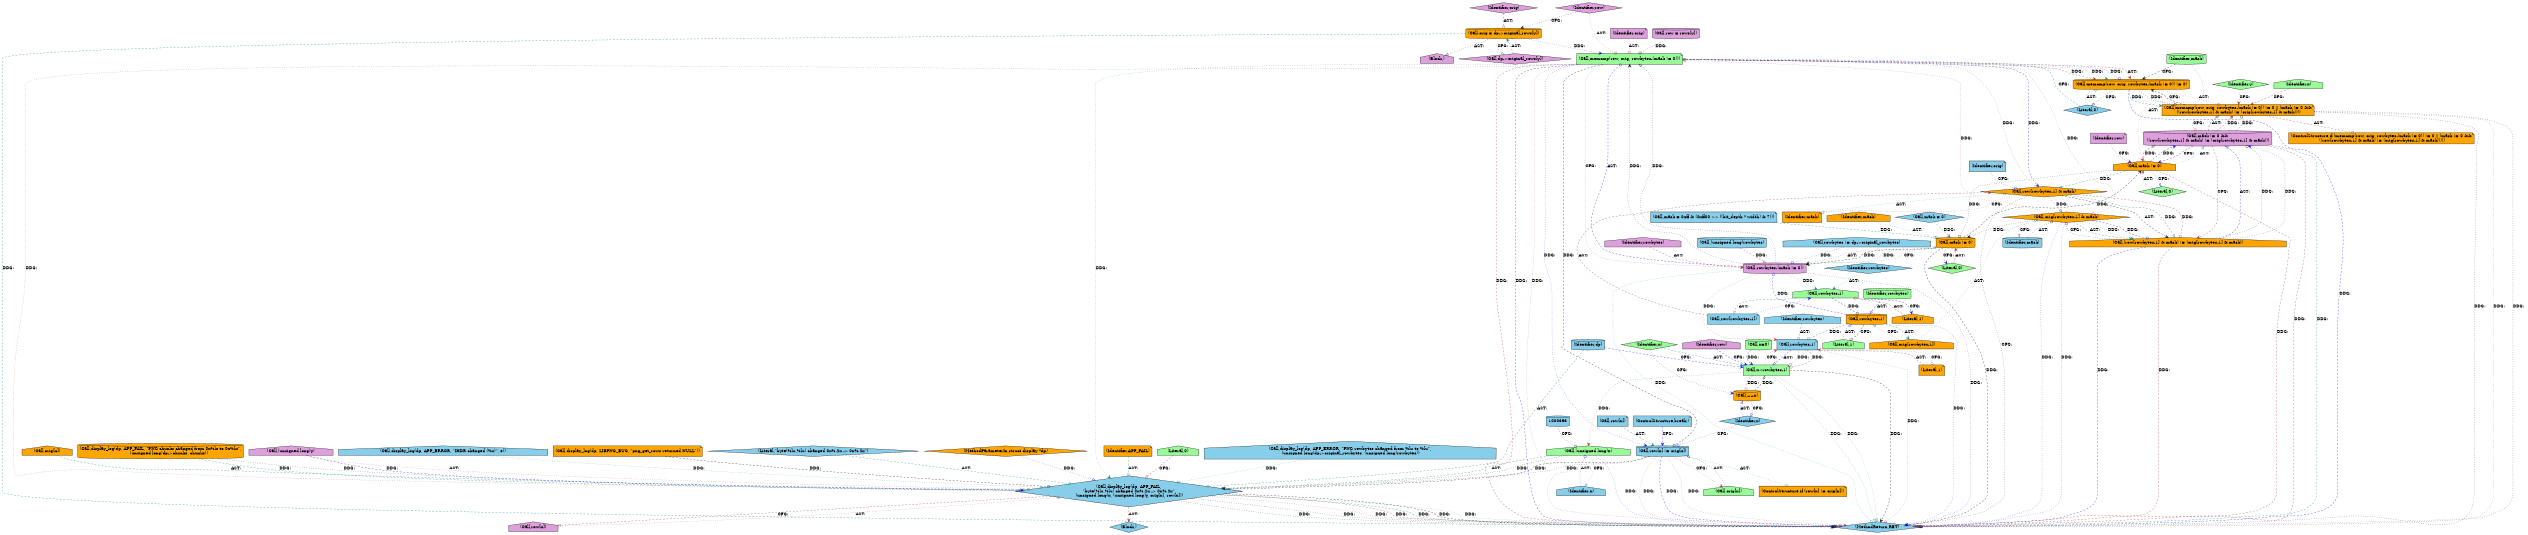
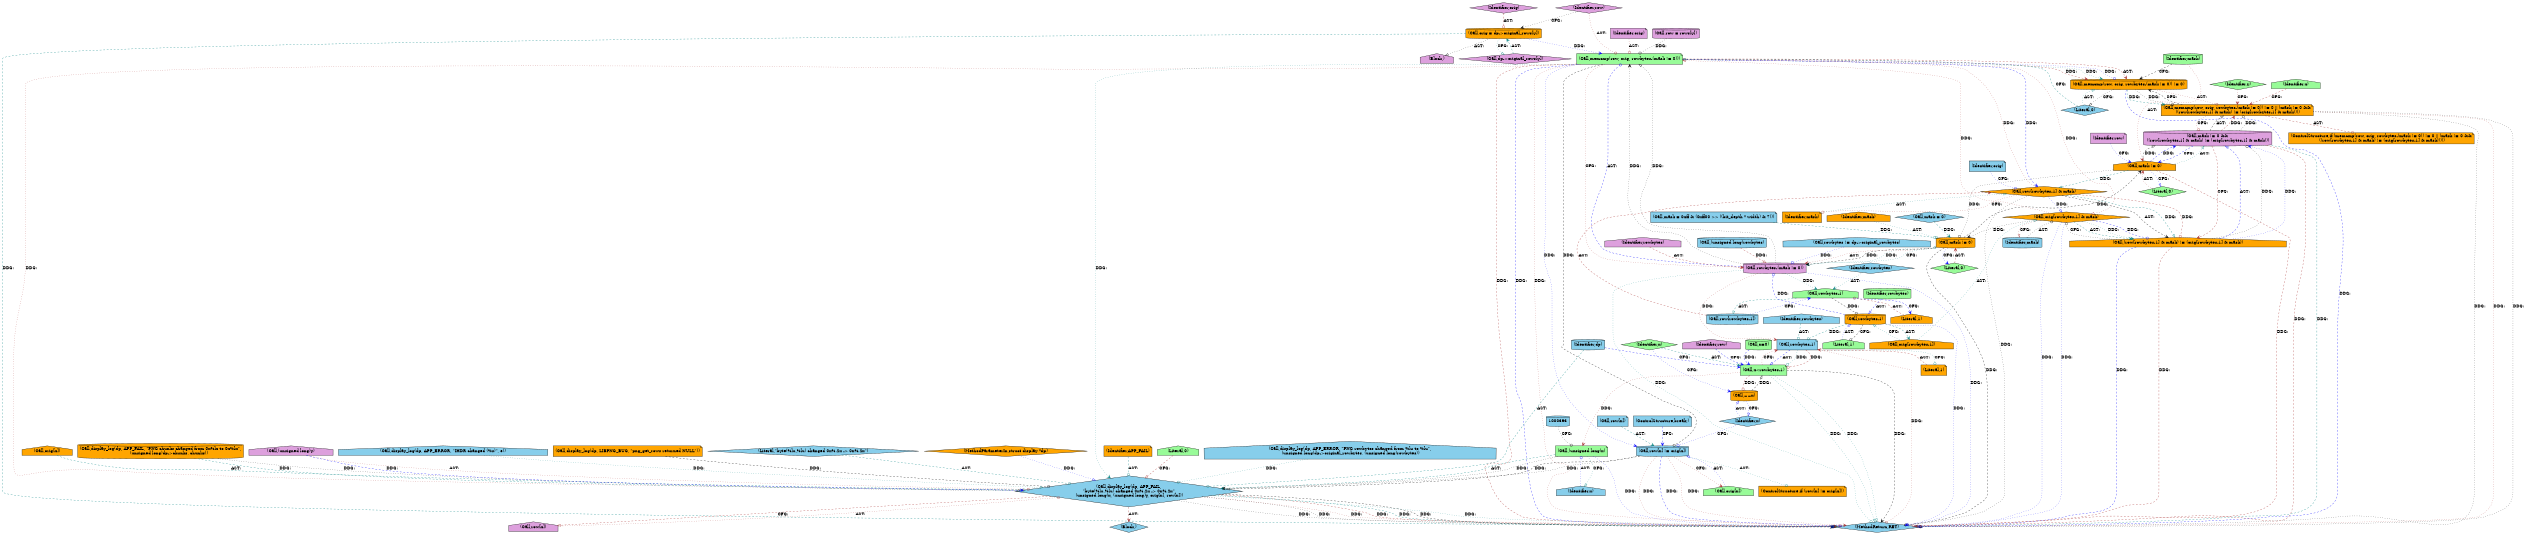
(1733, 319) -> (1732, 319)
(2008, 345) -> (2007, 345)
(1588, 451) -> (1582, 451)
